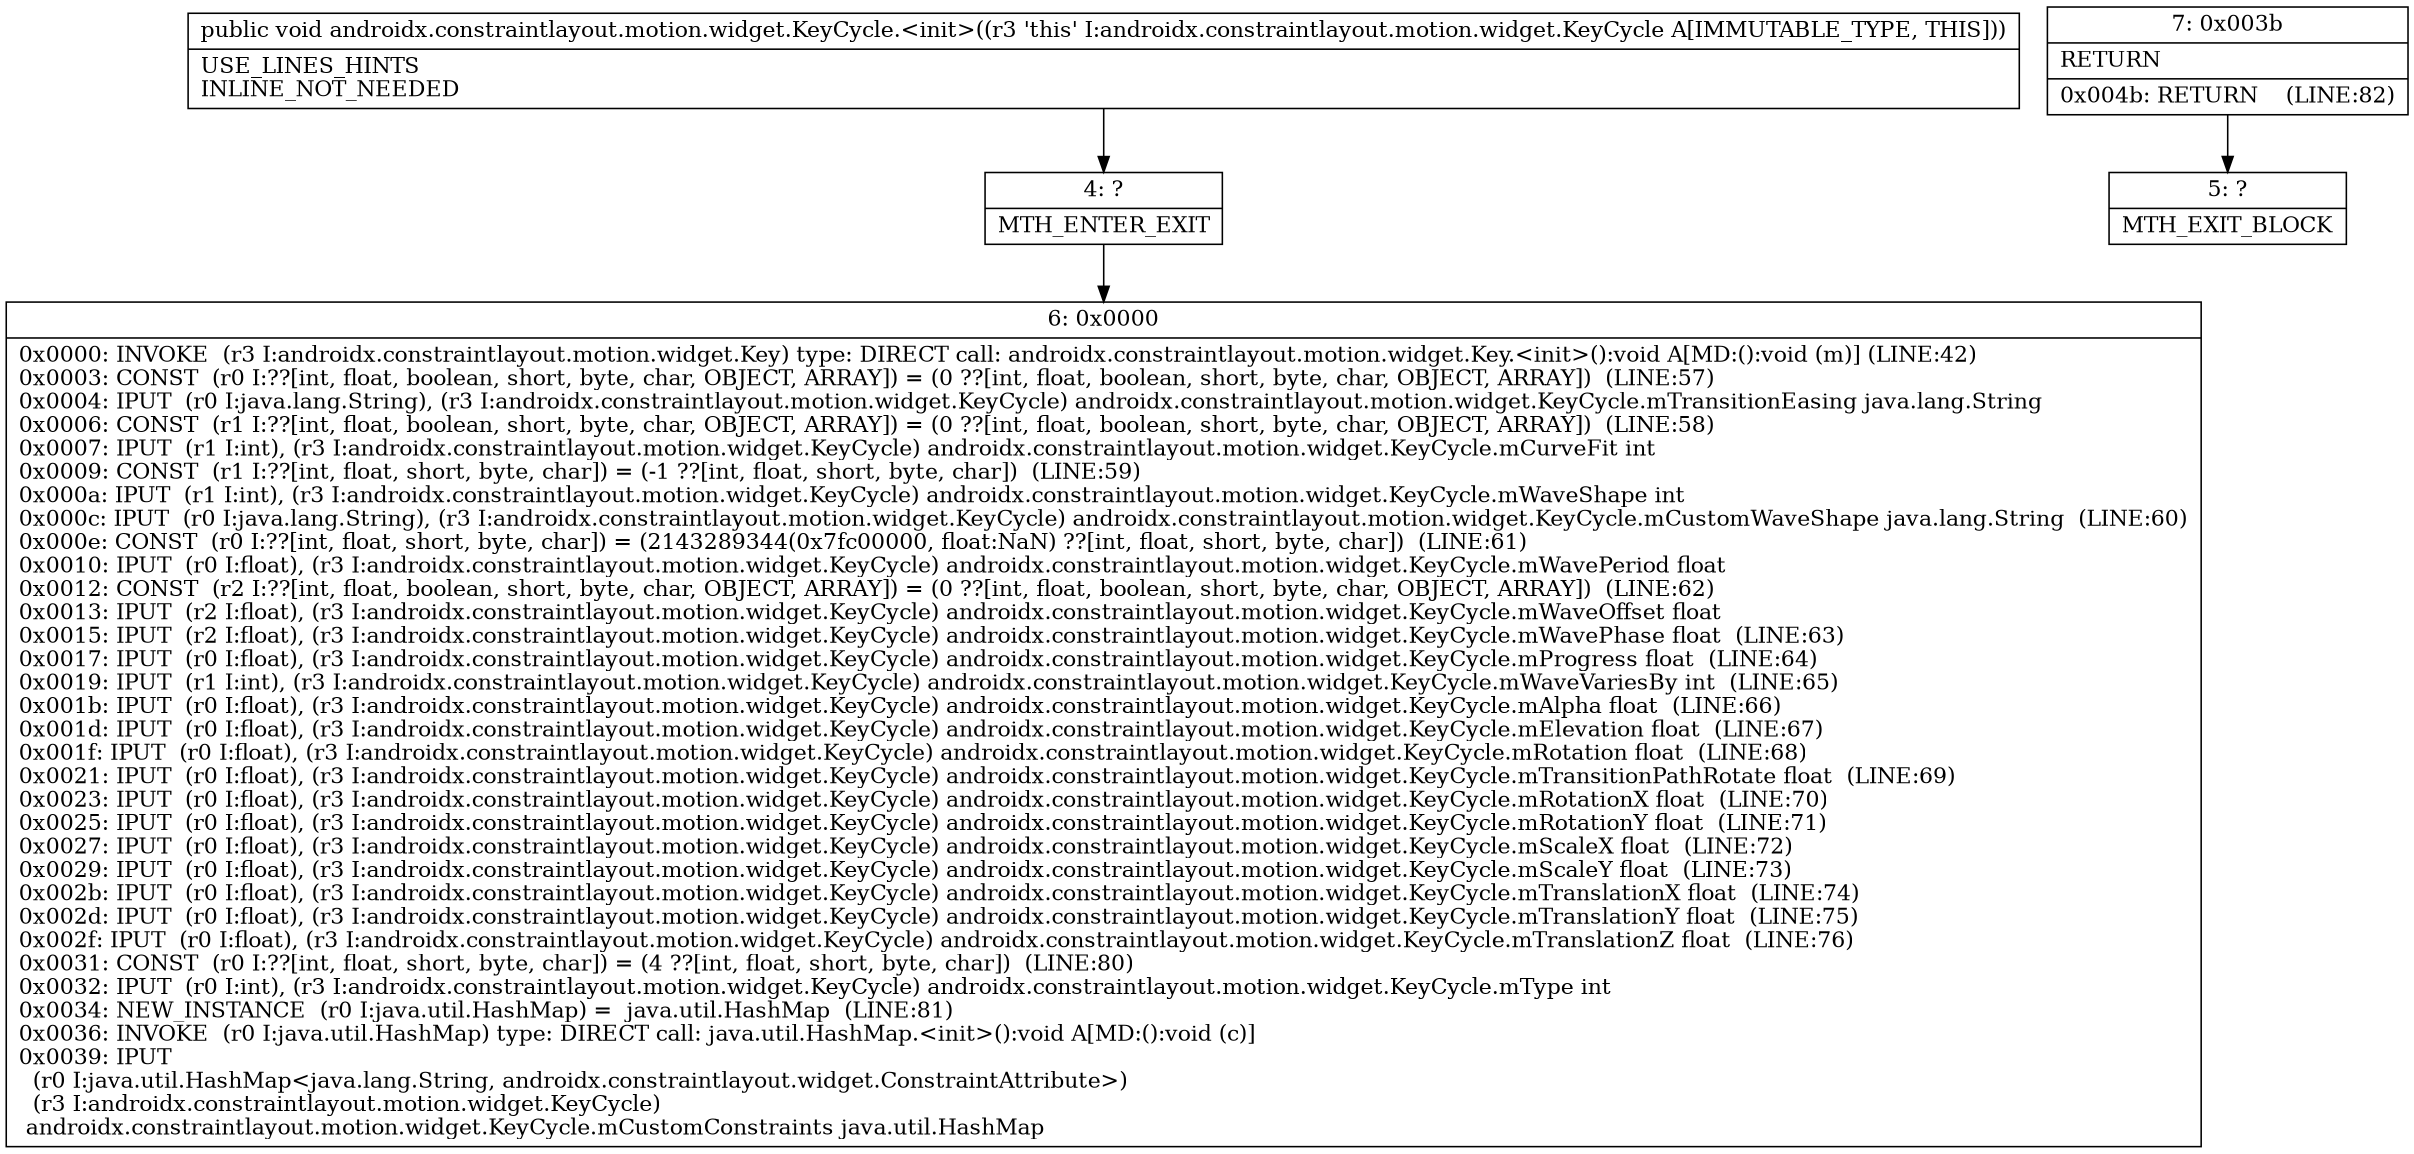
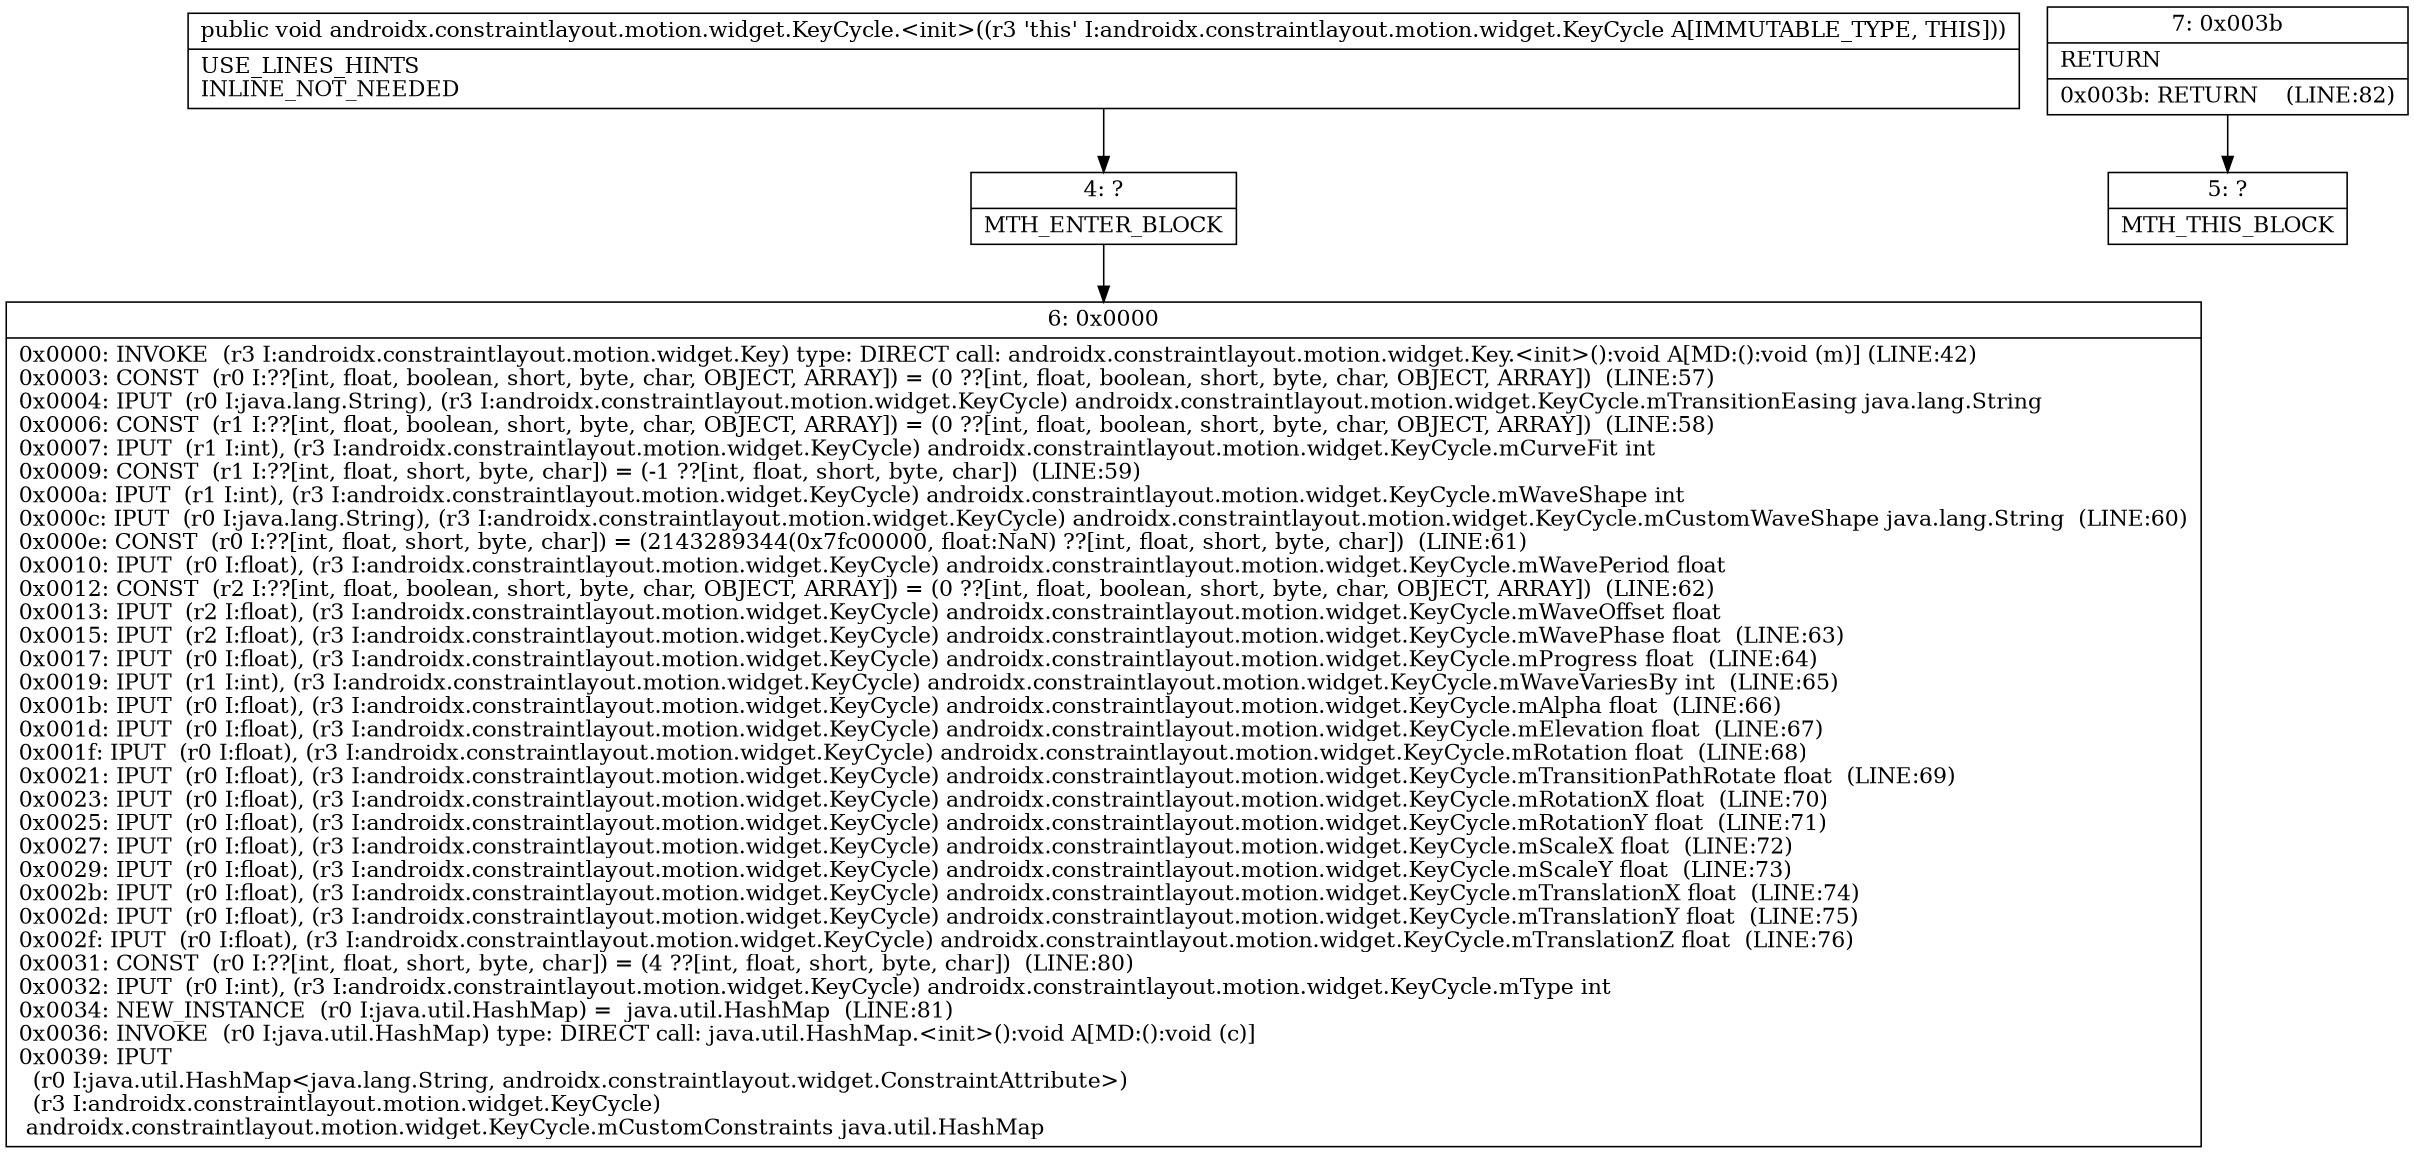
(2228, 96) -> (2228, 96)
(1104, 226) -> (1104, 226)
(2228, 226) -> (2228, 226)
